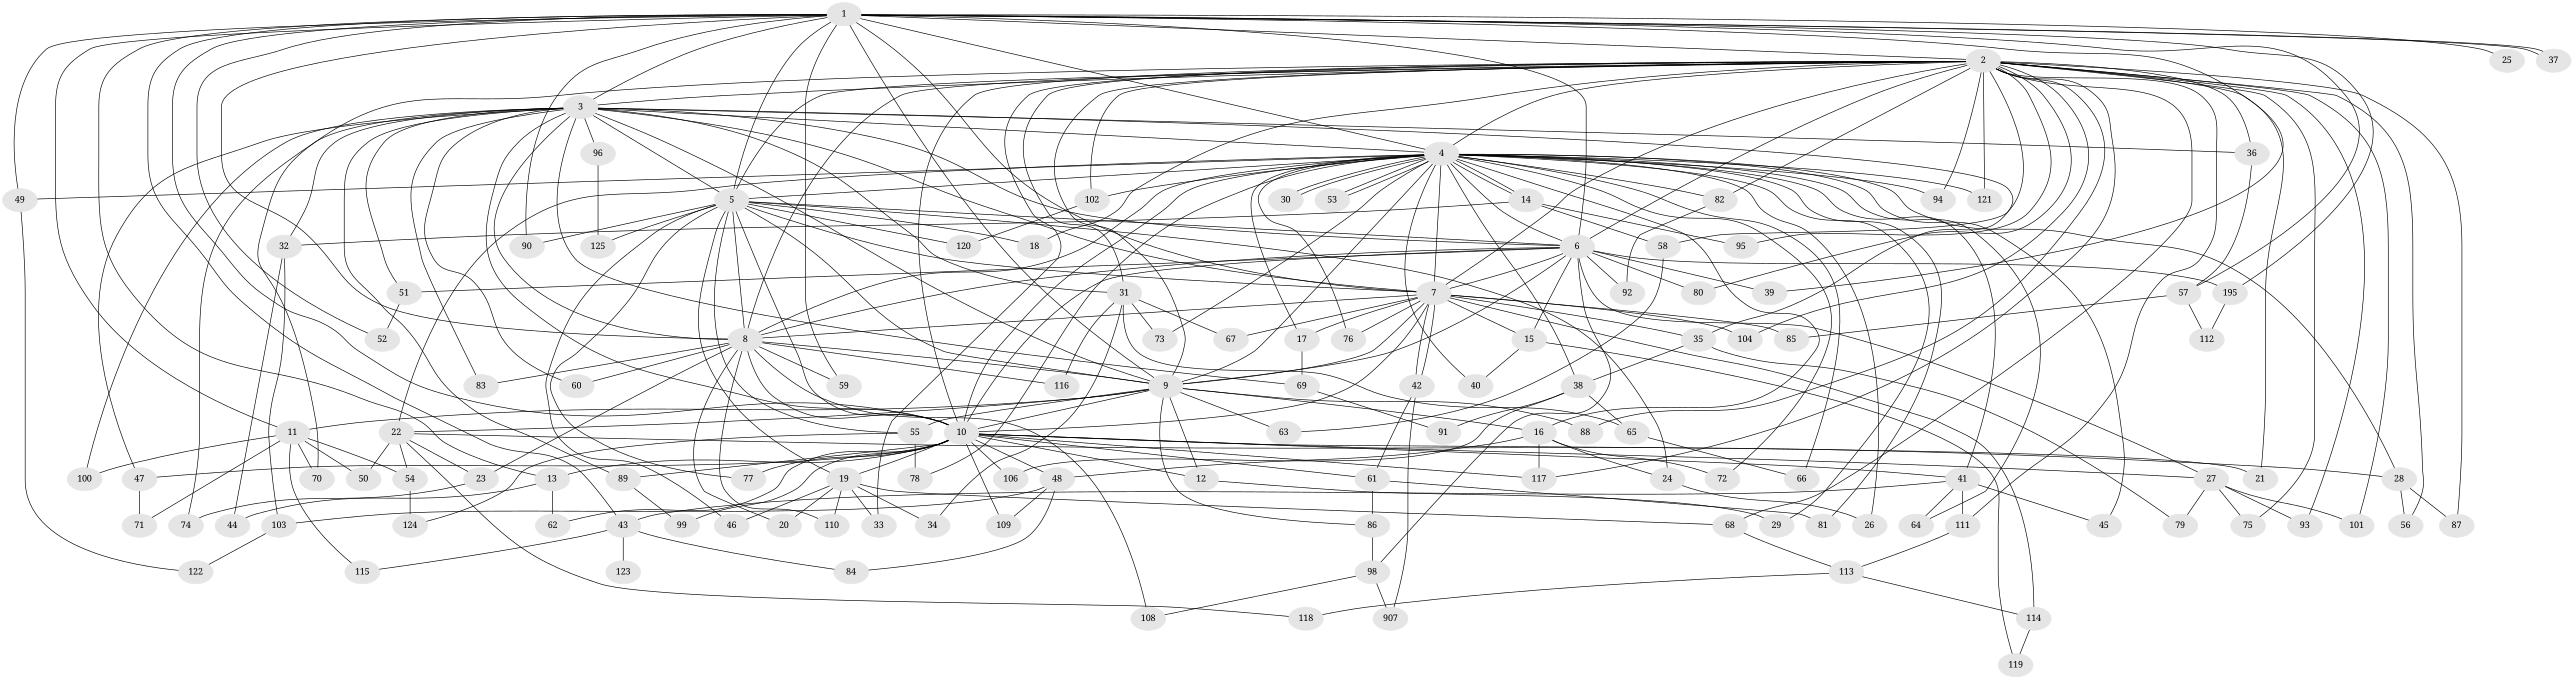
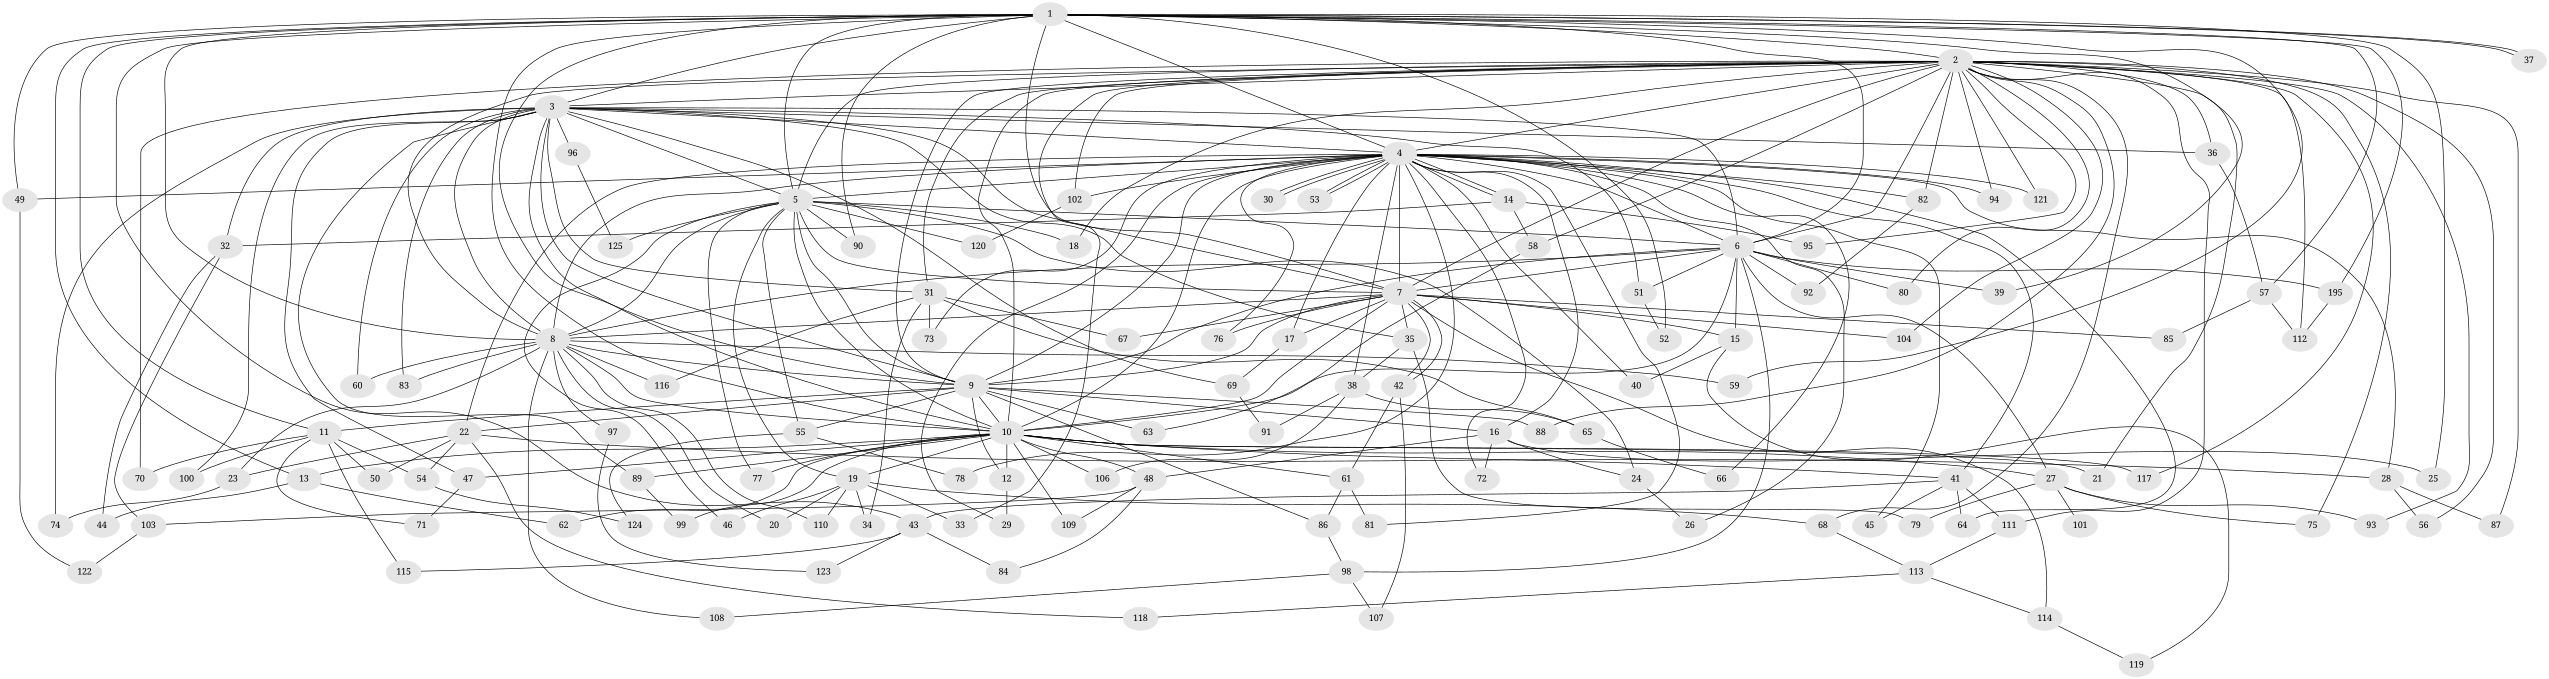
(2365, 139) -> (2302, 164)
none -> (613, 433)
(1539, 459) -> (2033, 454)
(1390, 619) -> (1376, 619)
